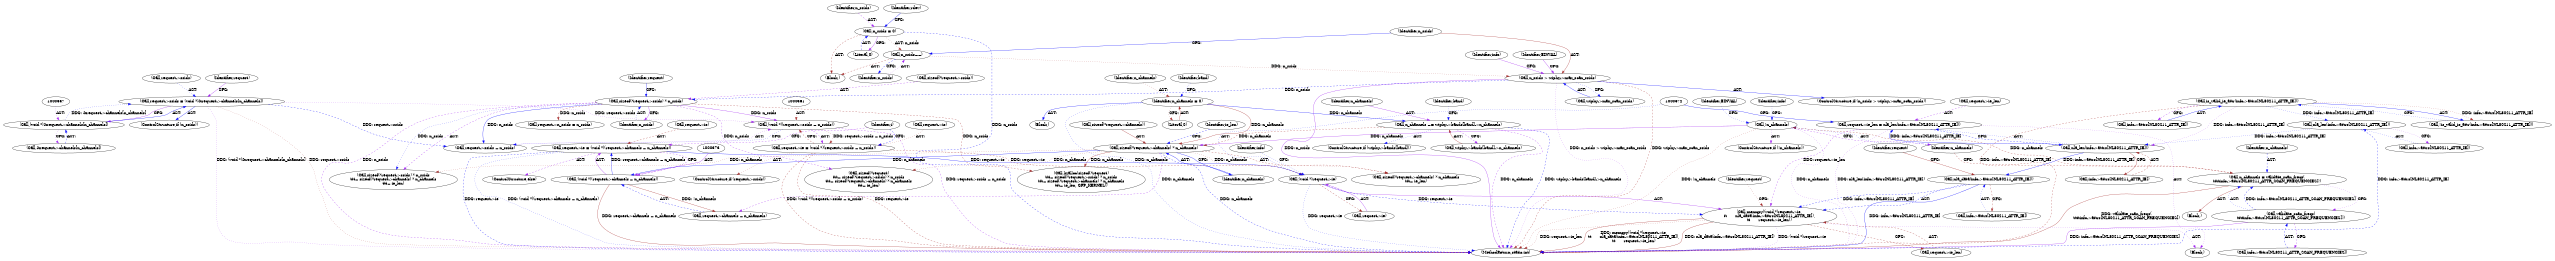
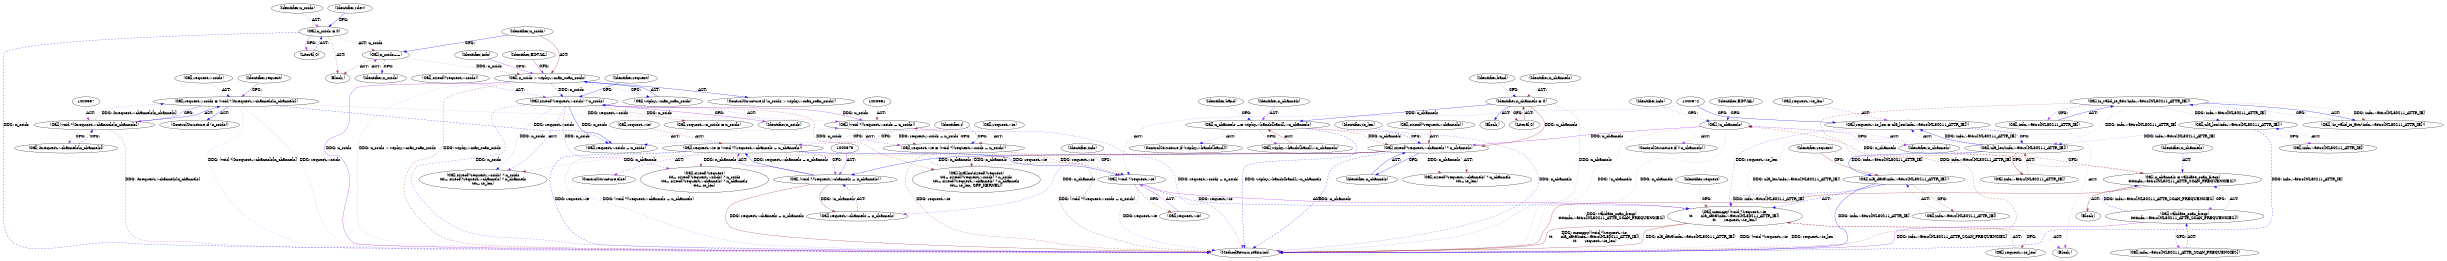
(72, 137) -> (96, 137)
(730, 180) -> none
none -> (611, 251)
